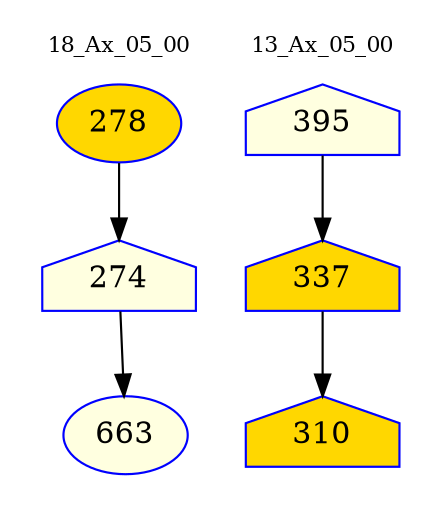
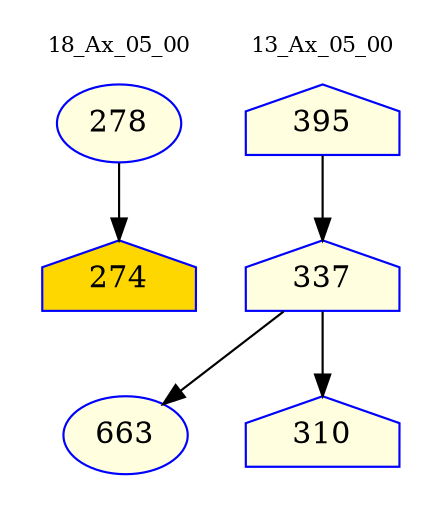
(119, 123) -> (119, 123)
(119, 279) -> (119, 279)
(323, 279) -> (323, 279)
(122, 343) -> (245, 341)
(323, 435) -> (323, 435)
